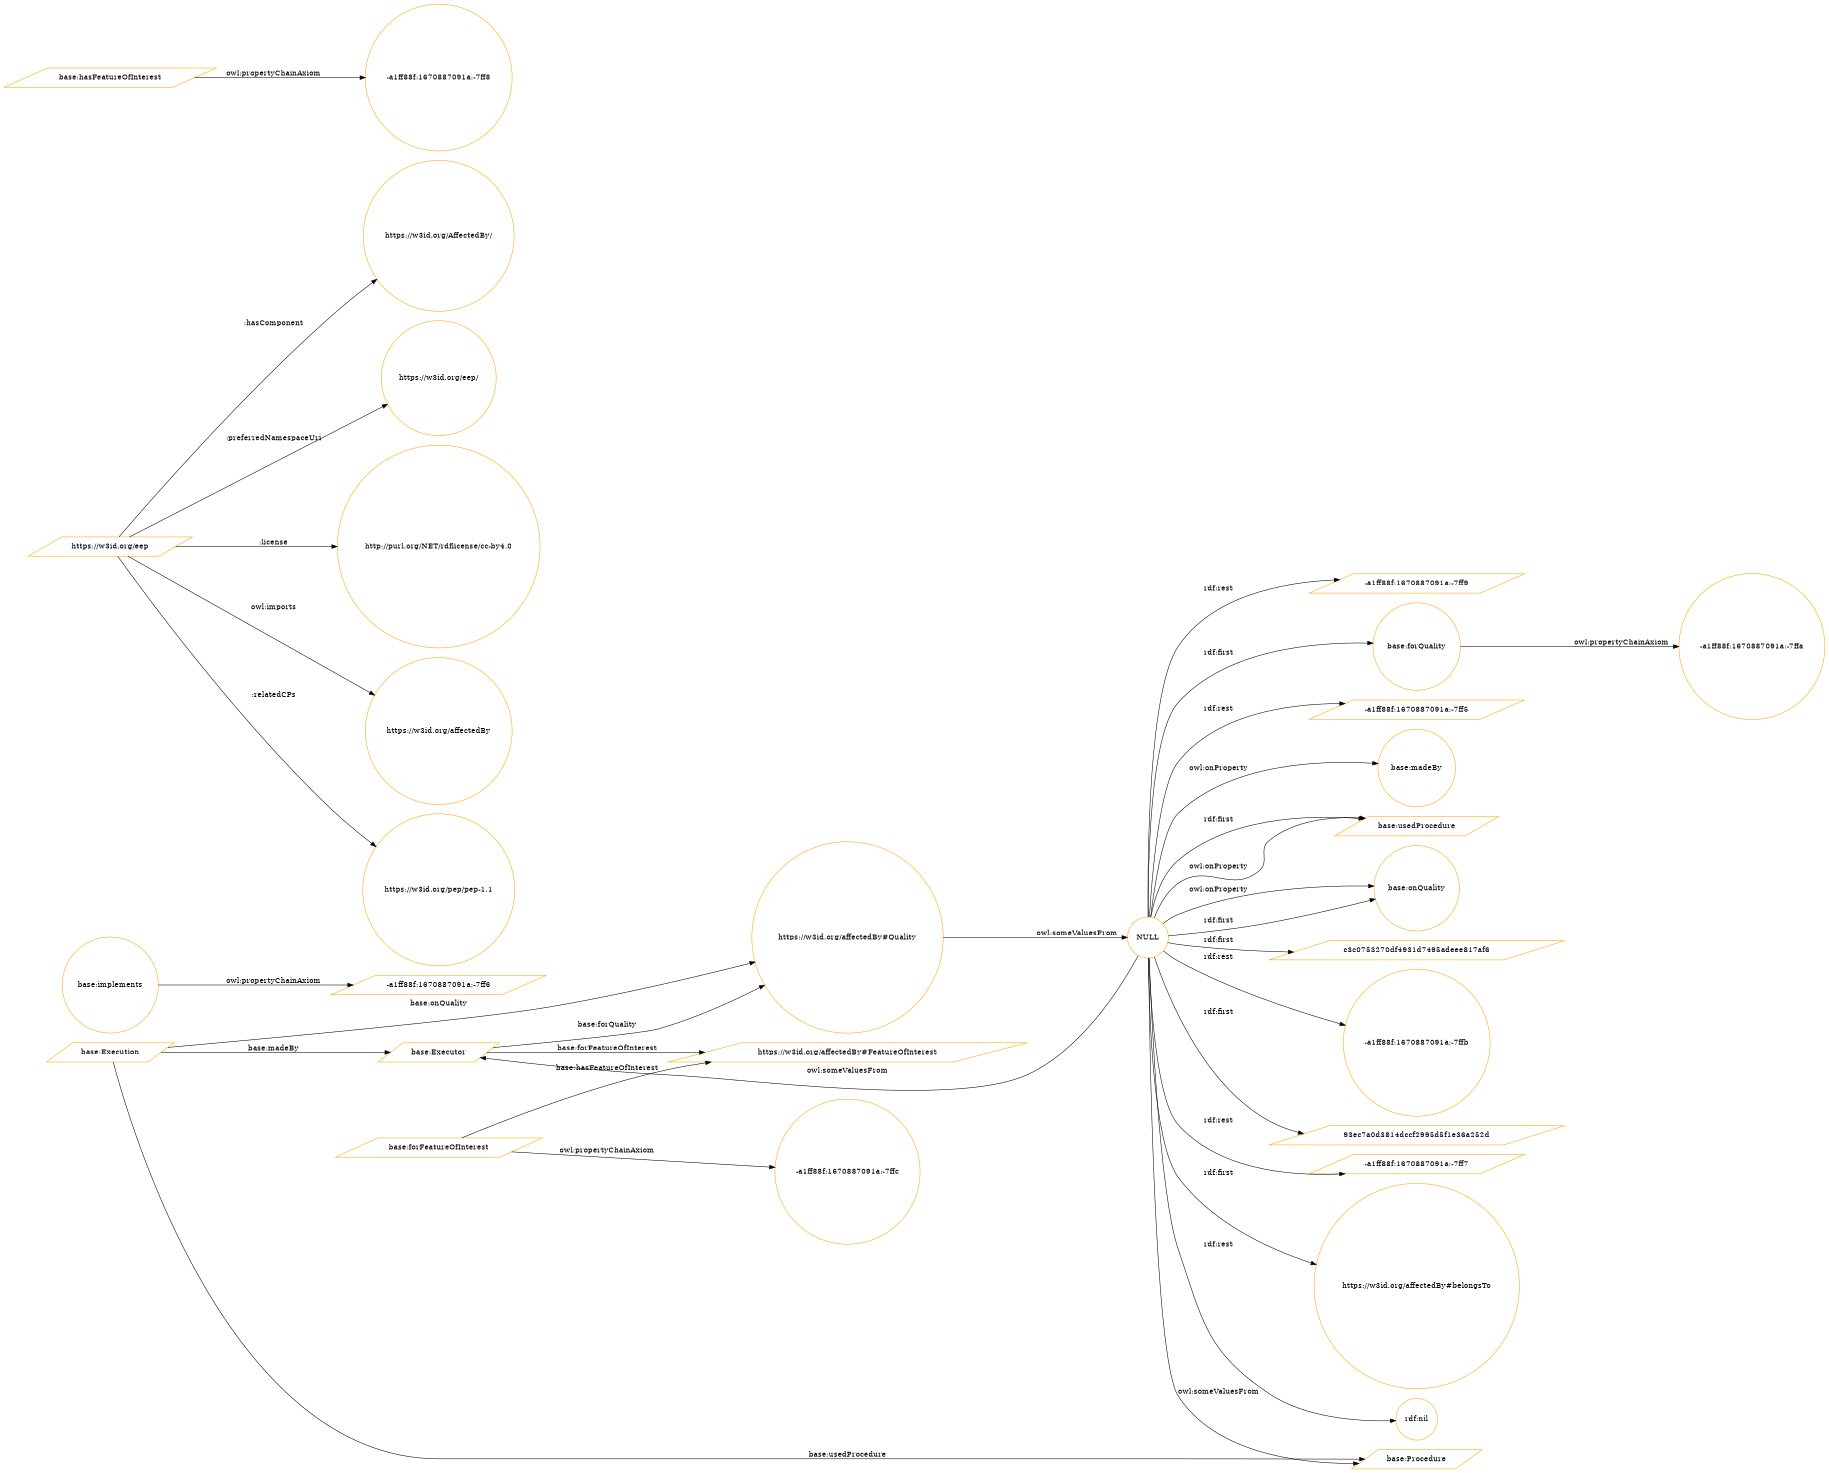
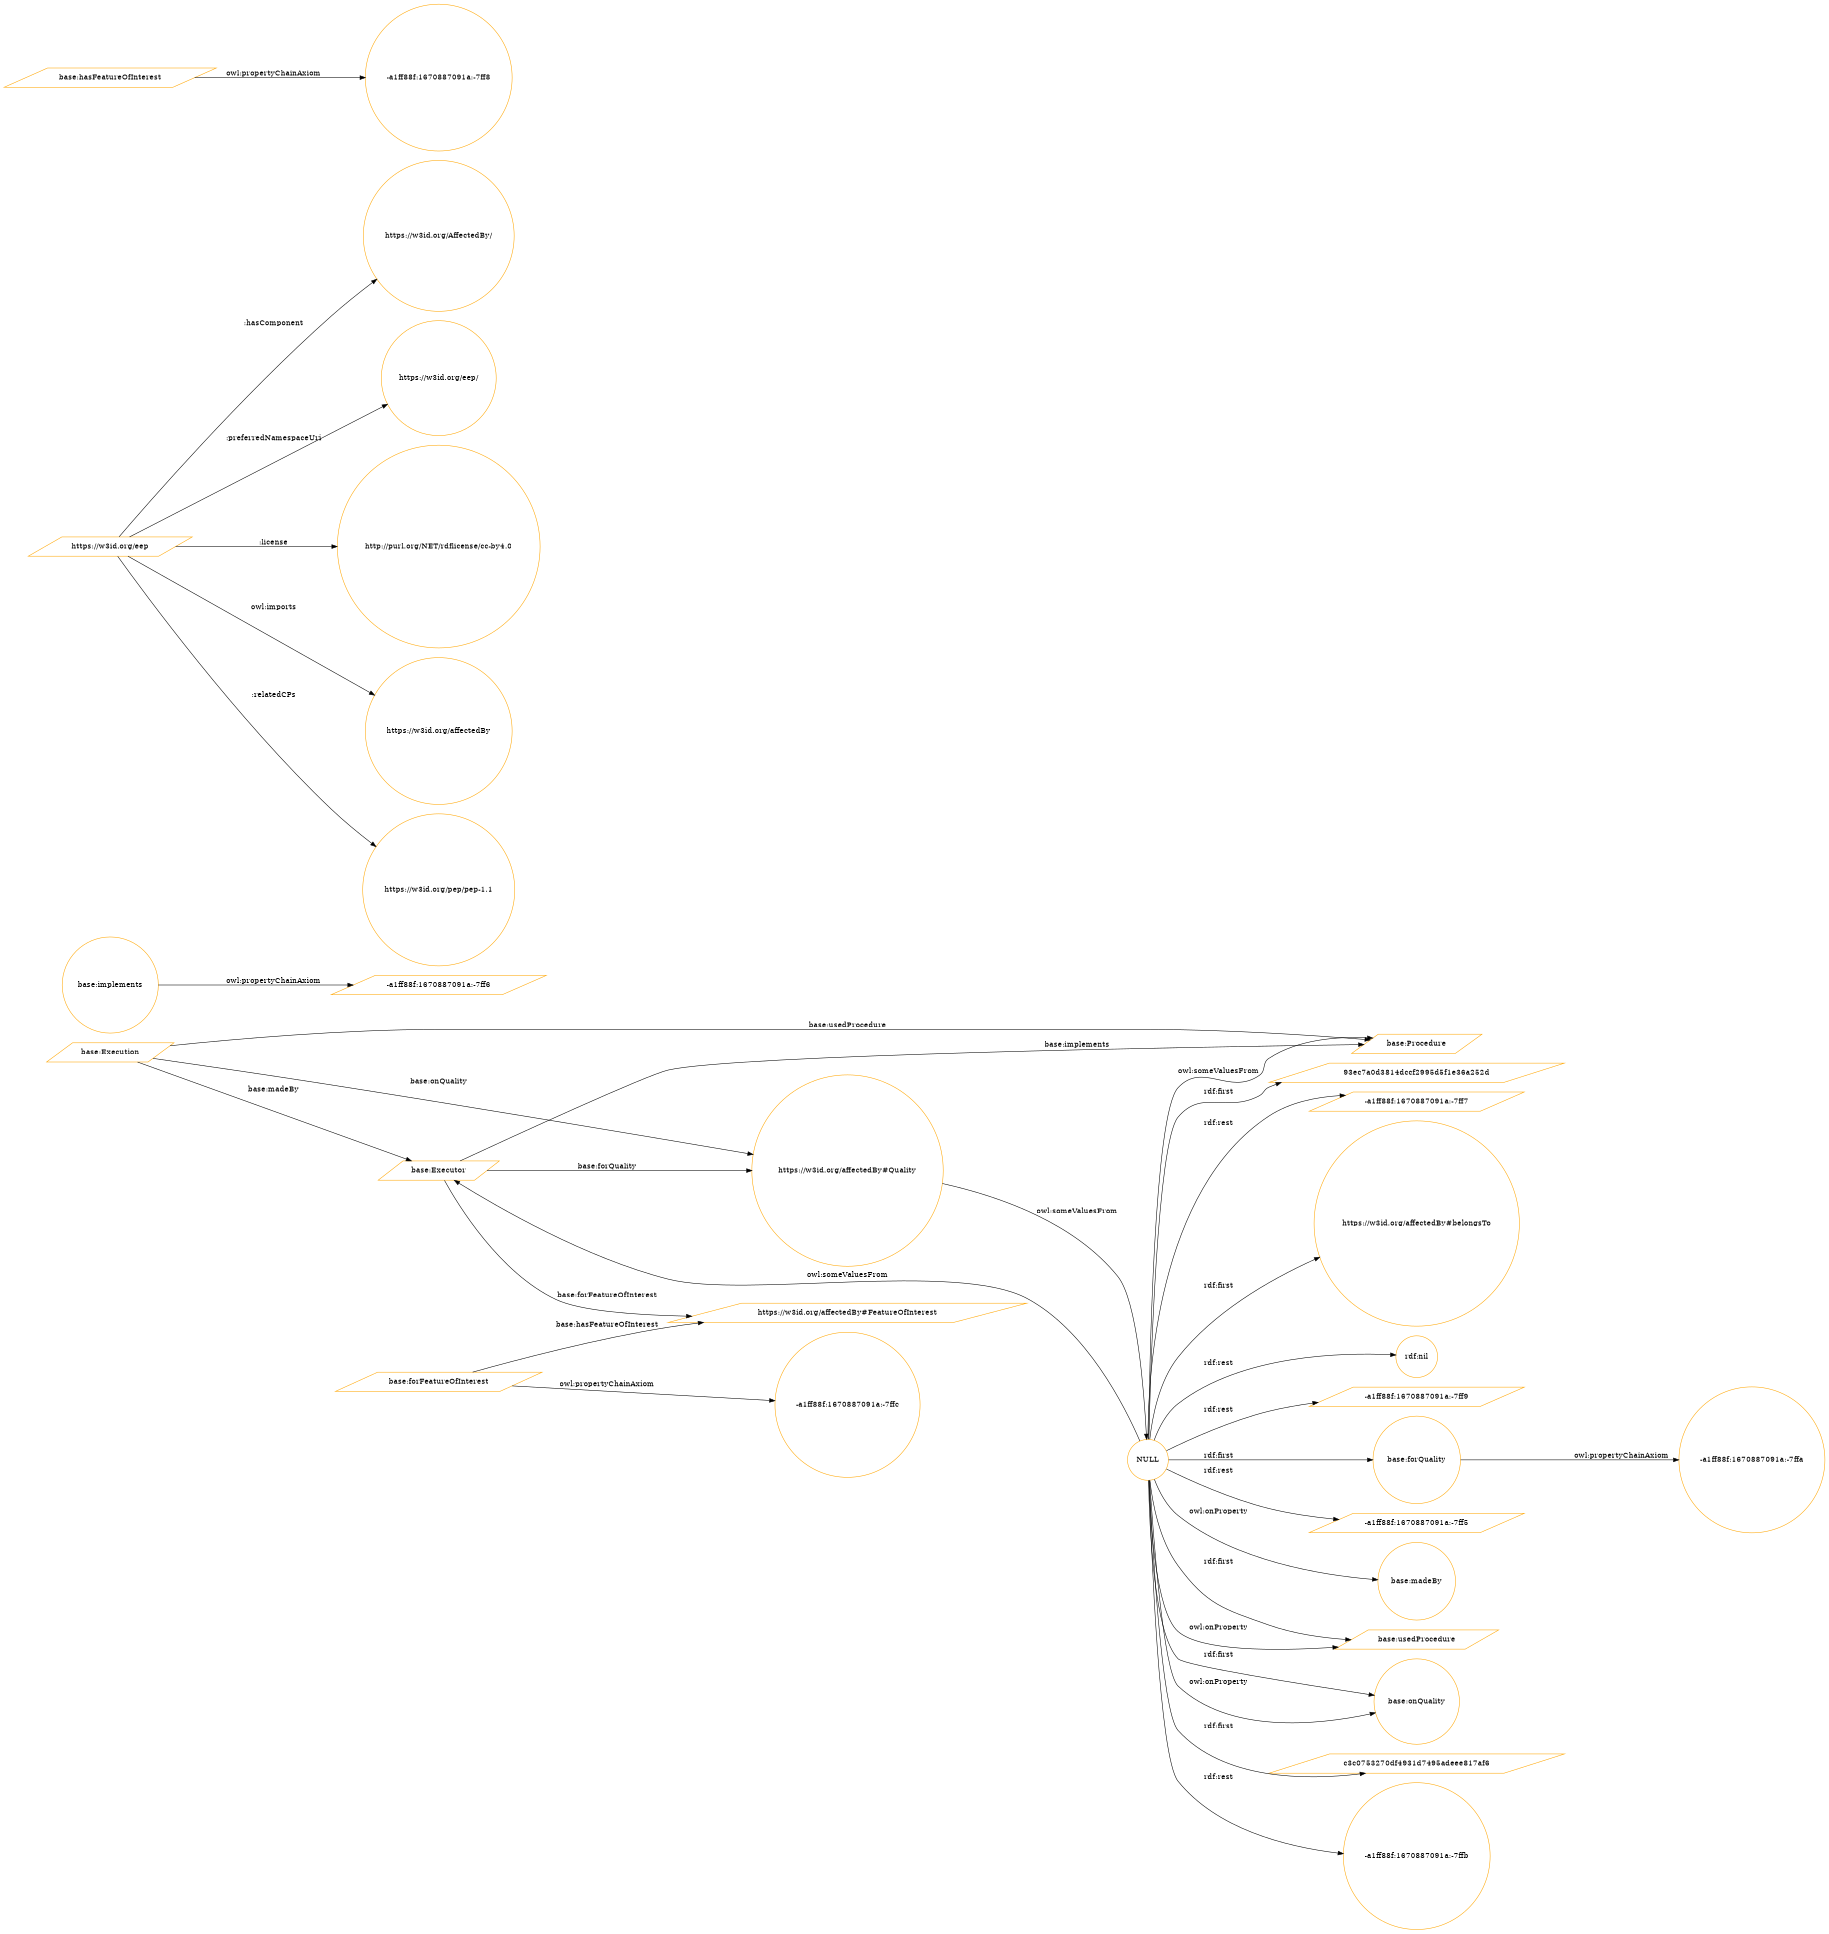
none -> (900, 1055)
